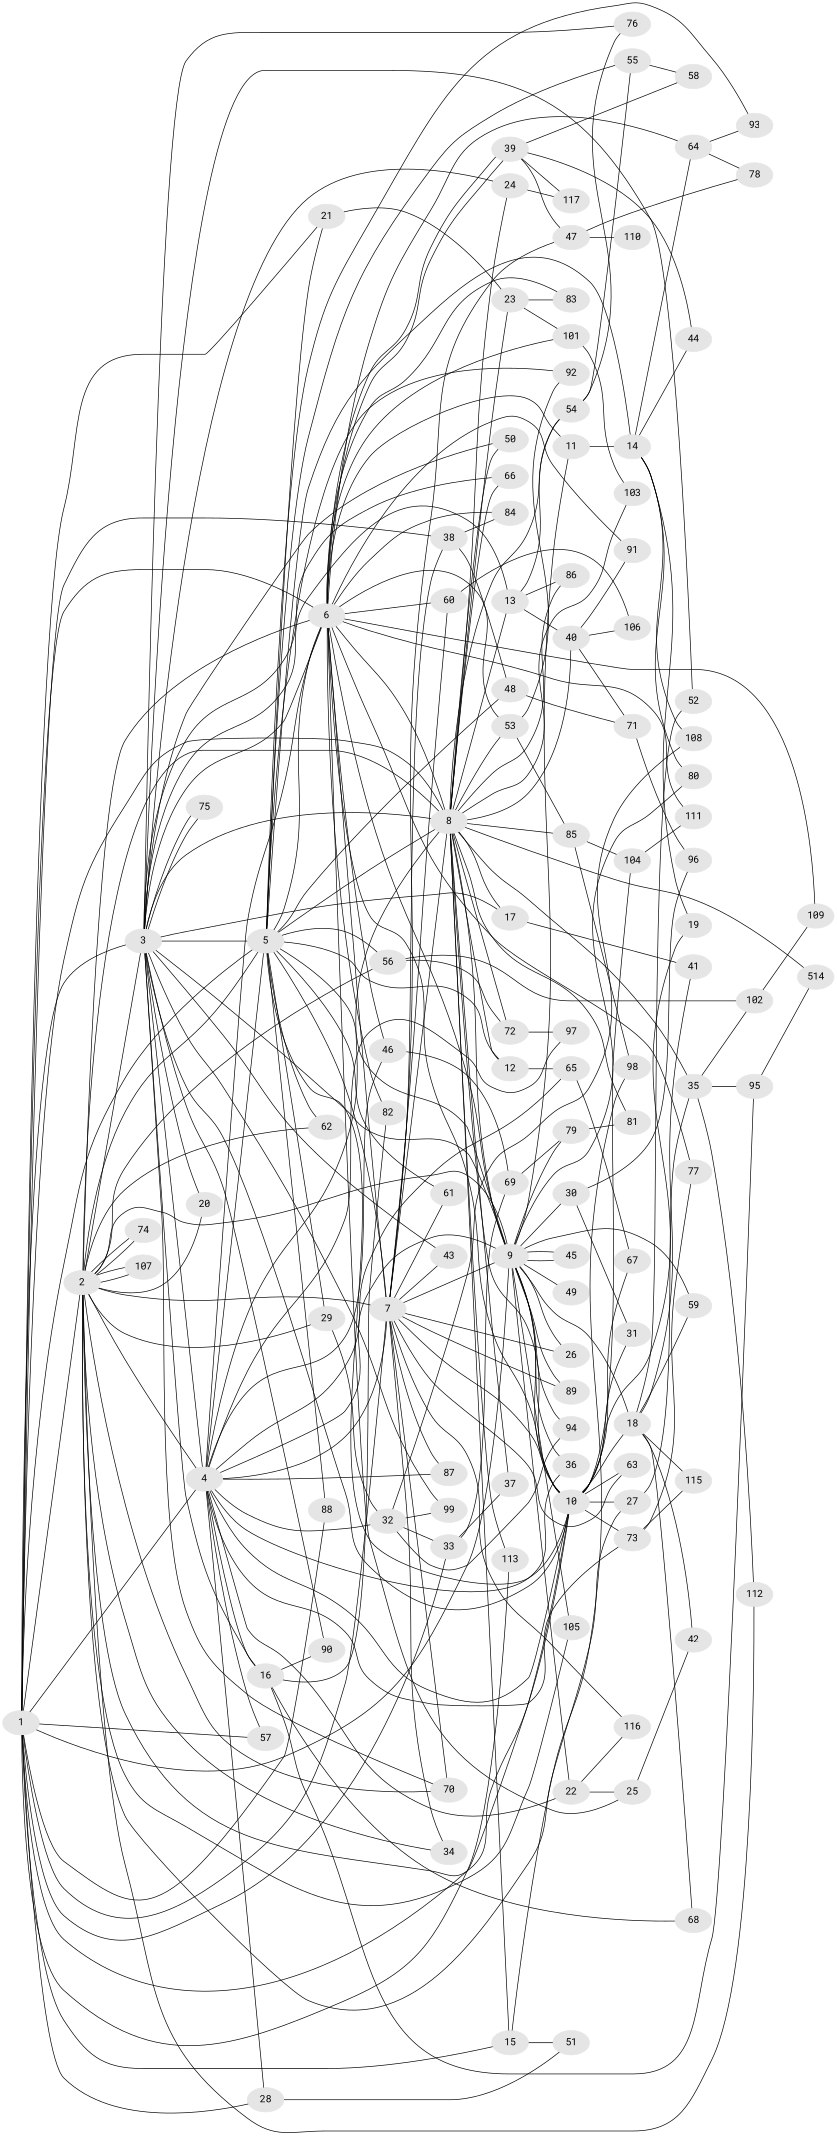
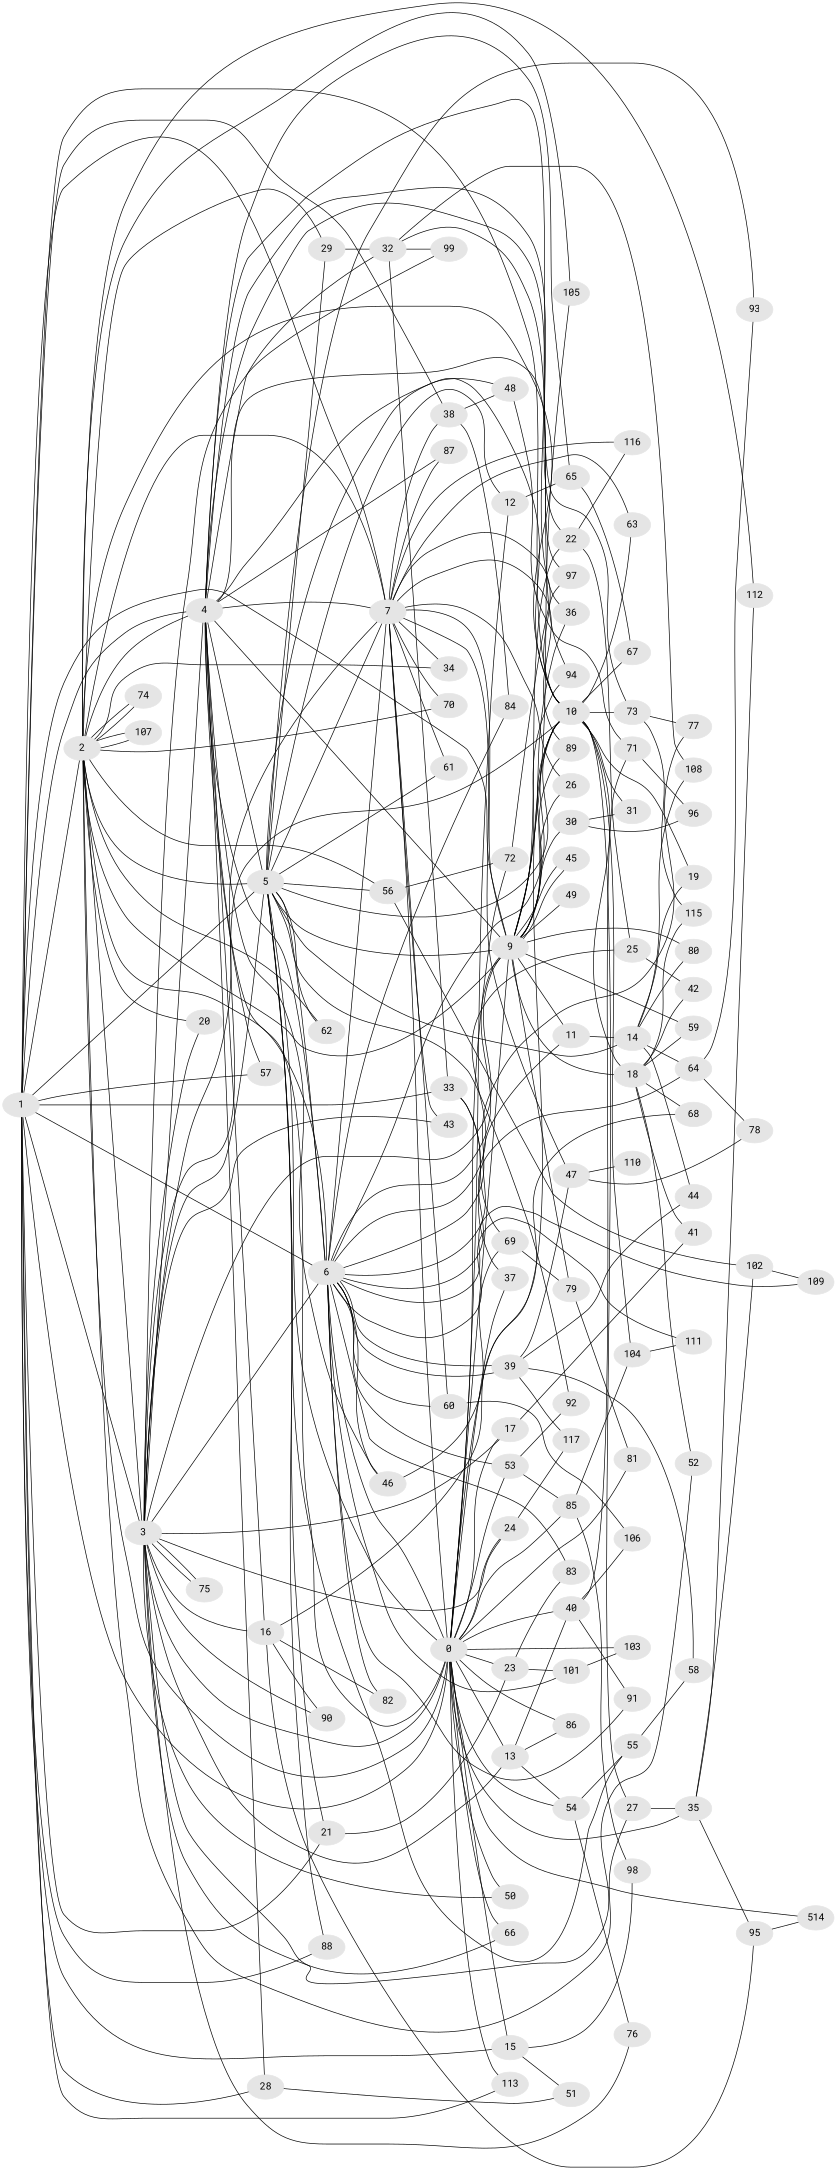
(449, 822) -> (449, 1650)
(166, 1439) -> (220, 1053)
